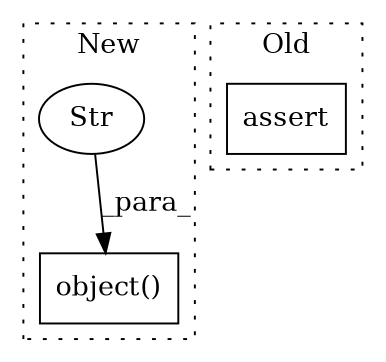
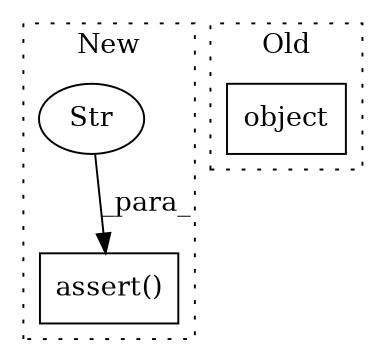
(286, 119) -> (286, 119)
(109, 288) -> (109, 288)
